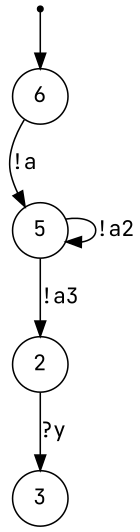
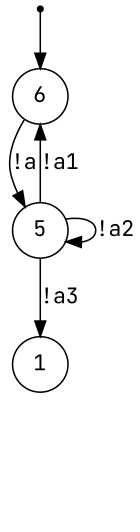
none -> (40, 171)
(40, 364) -> (40, 364)
(40, 498) -> none
